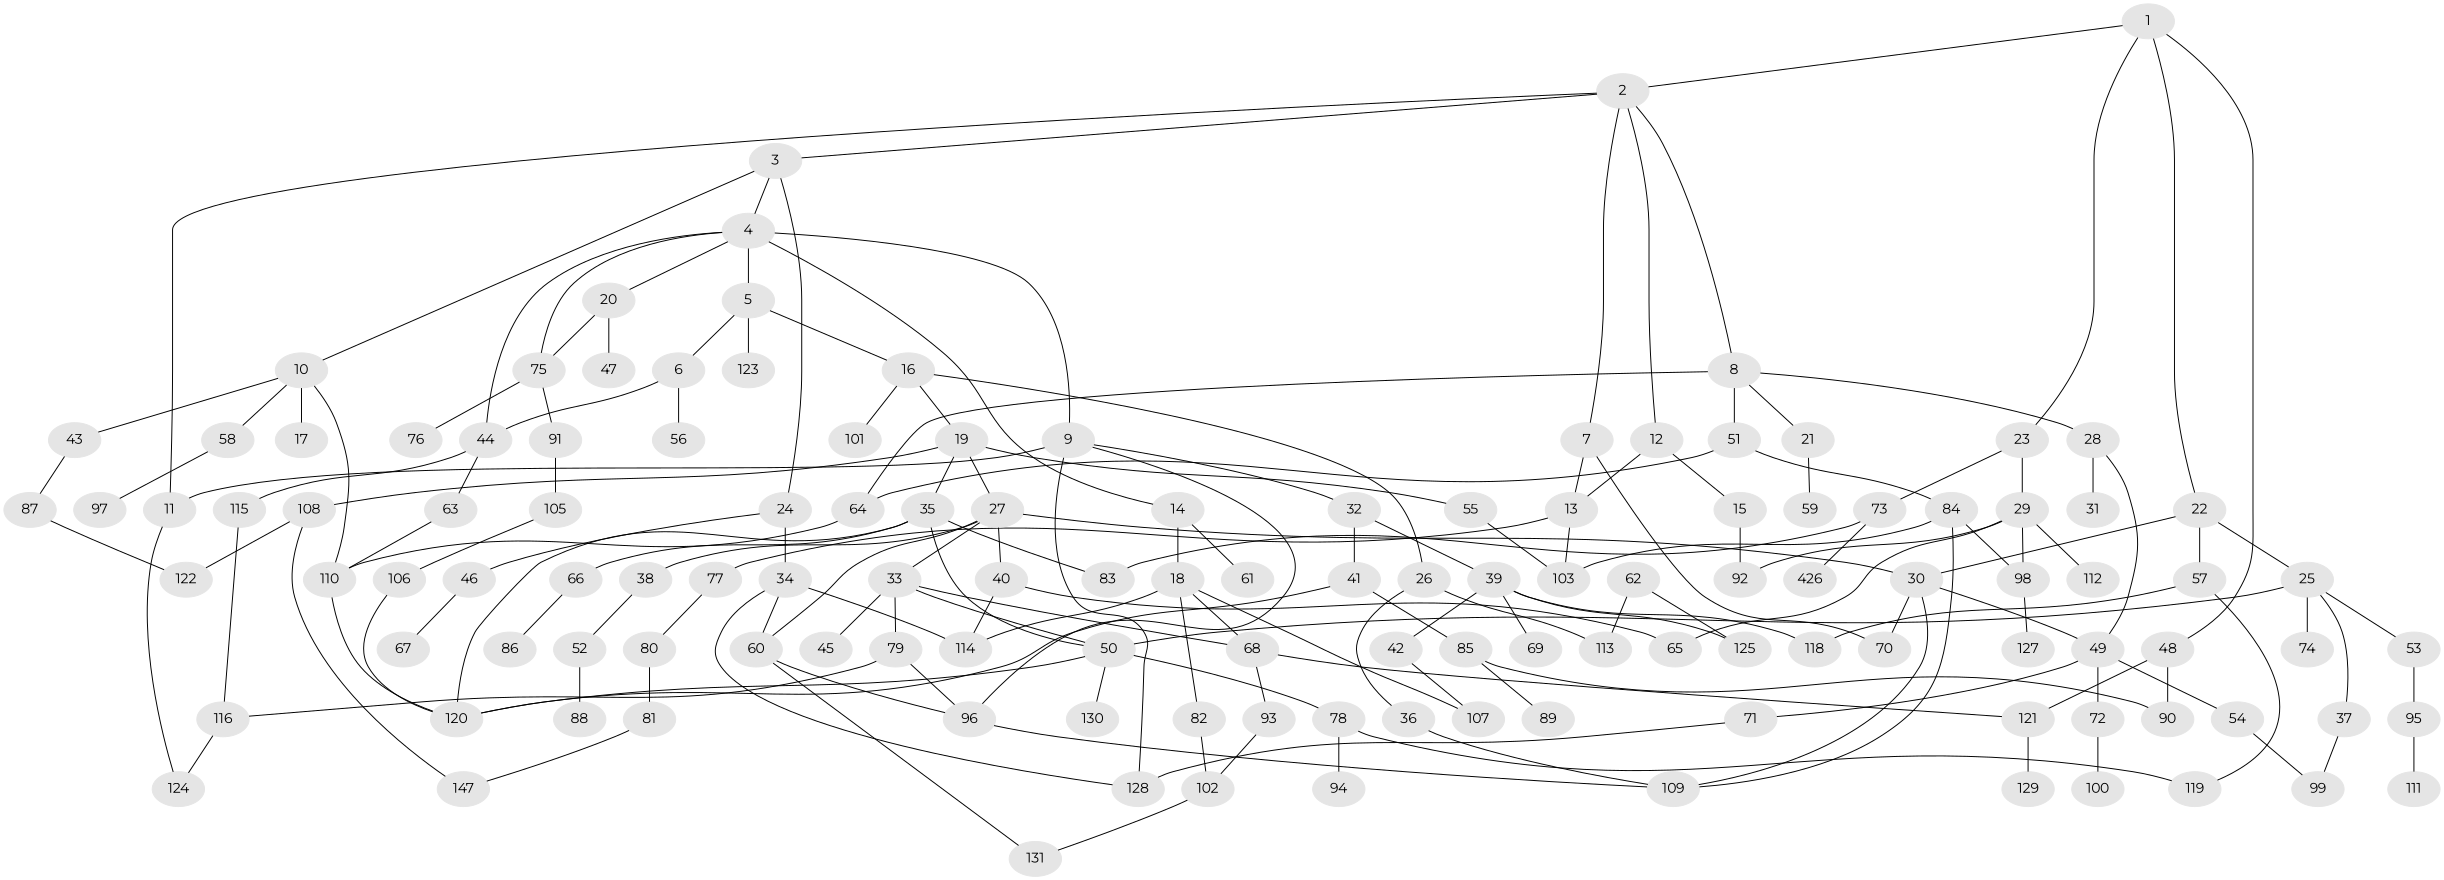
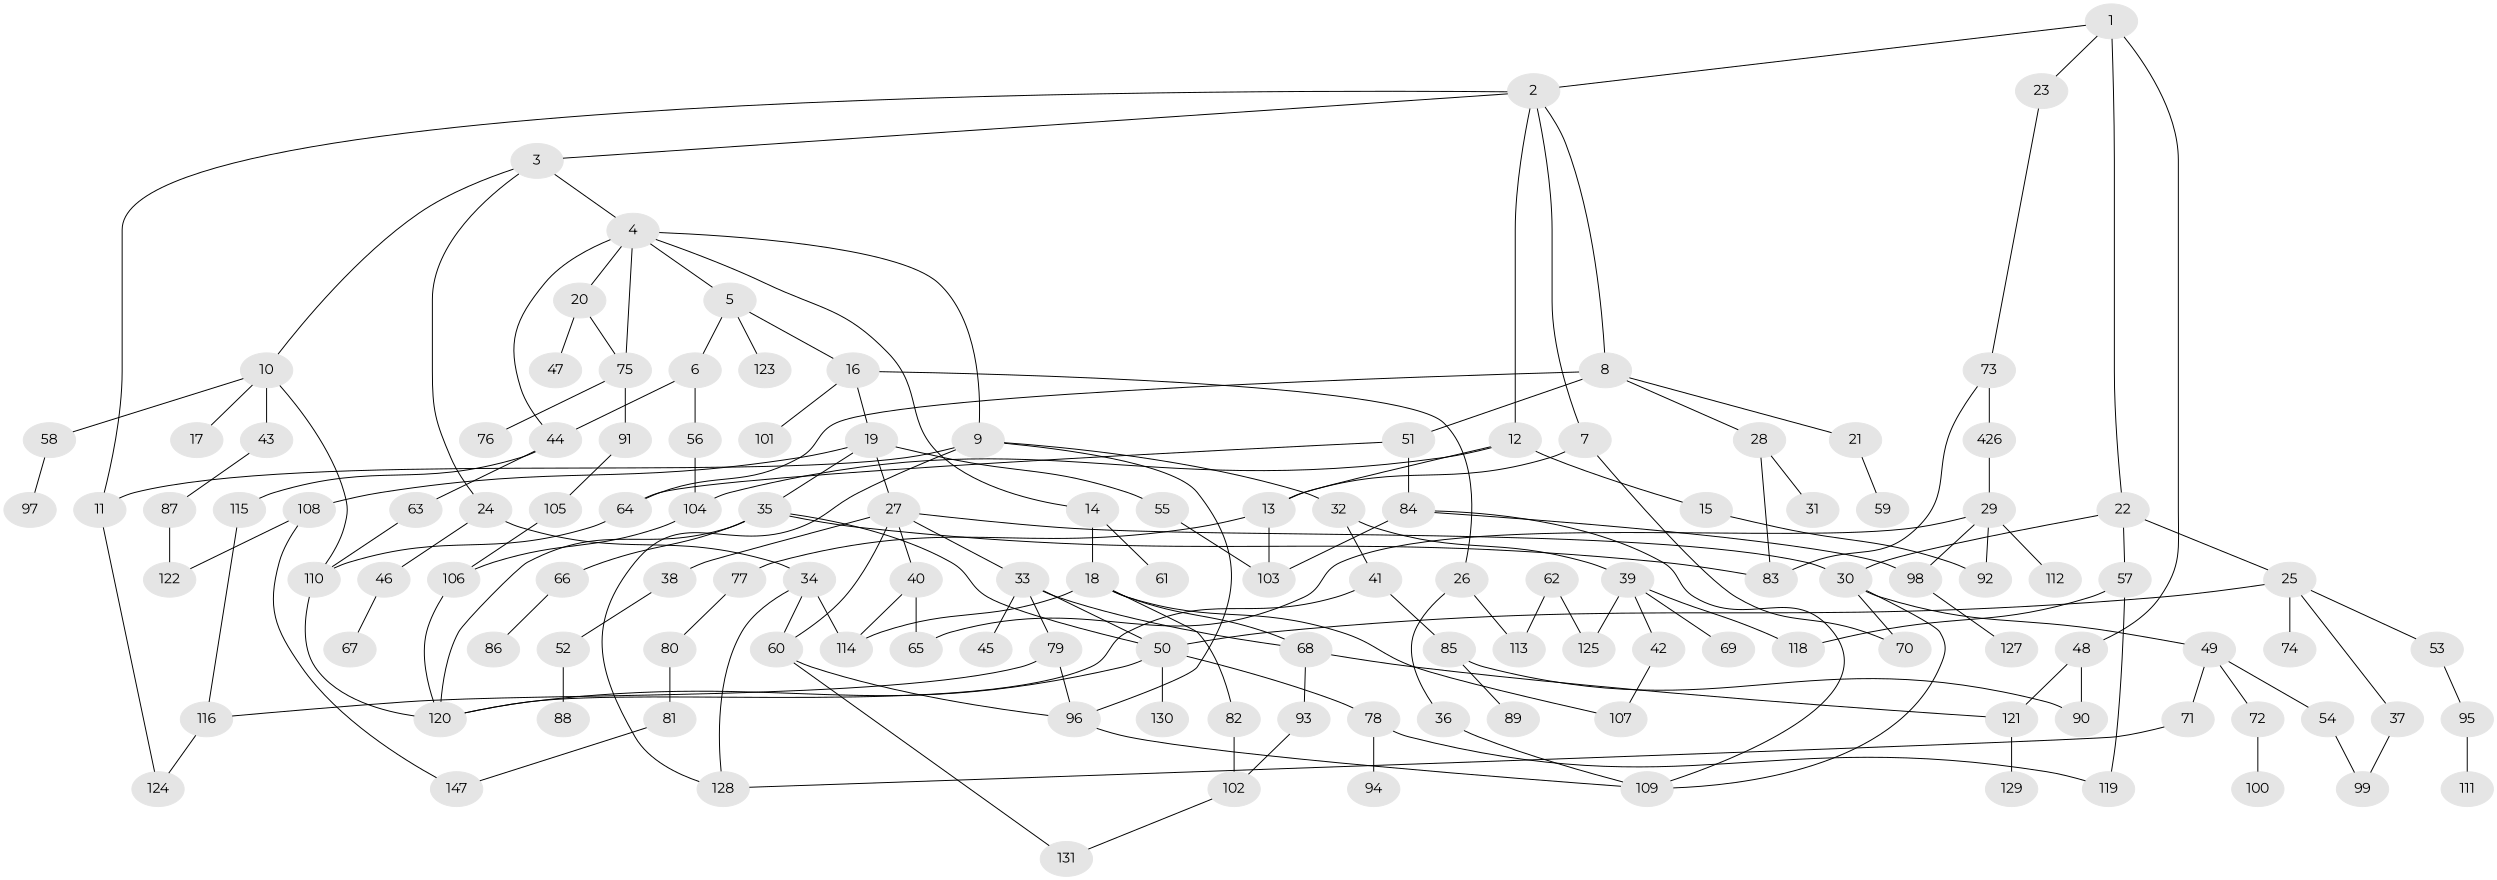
(2022, 475) -> (1989, 475)
none -> (695, 510)
(2138, 544) -> (1765, 510)
